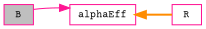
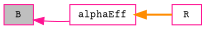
(46, 8) -> (57, 21)
